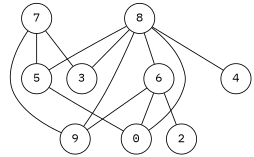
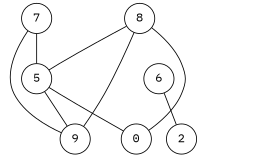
(149, 48) -> none
(82, 79) -> none
(236, 79) -> none
(117, 109) -> (56, 109)
(148, 109) -> none
